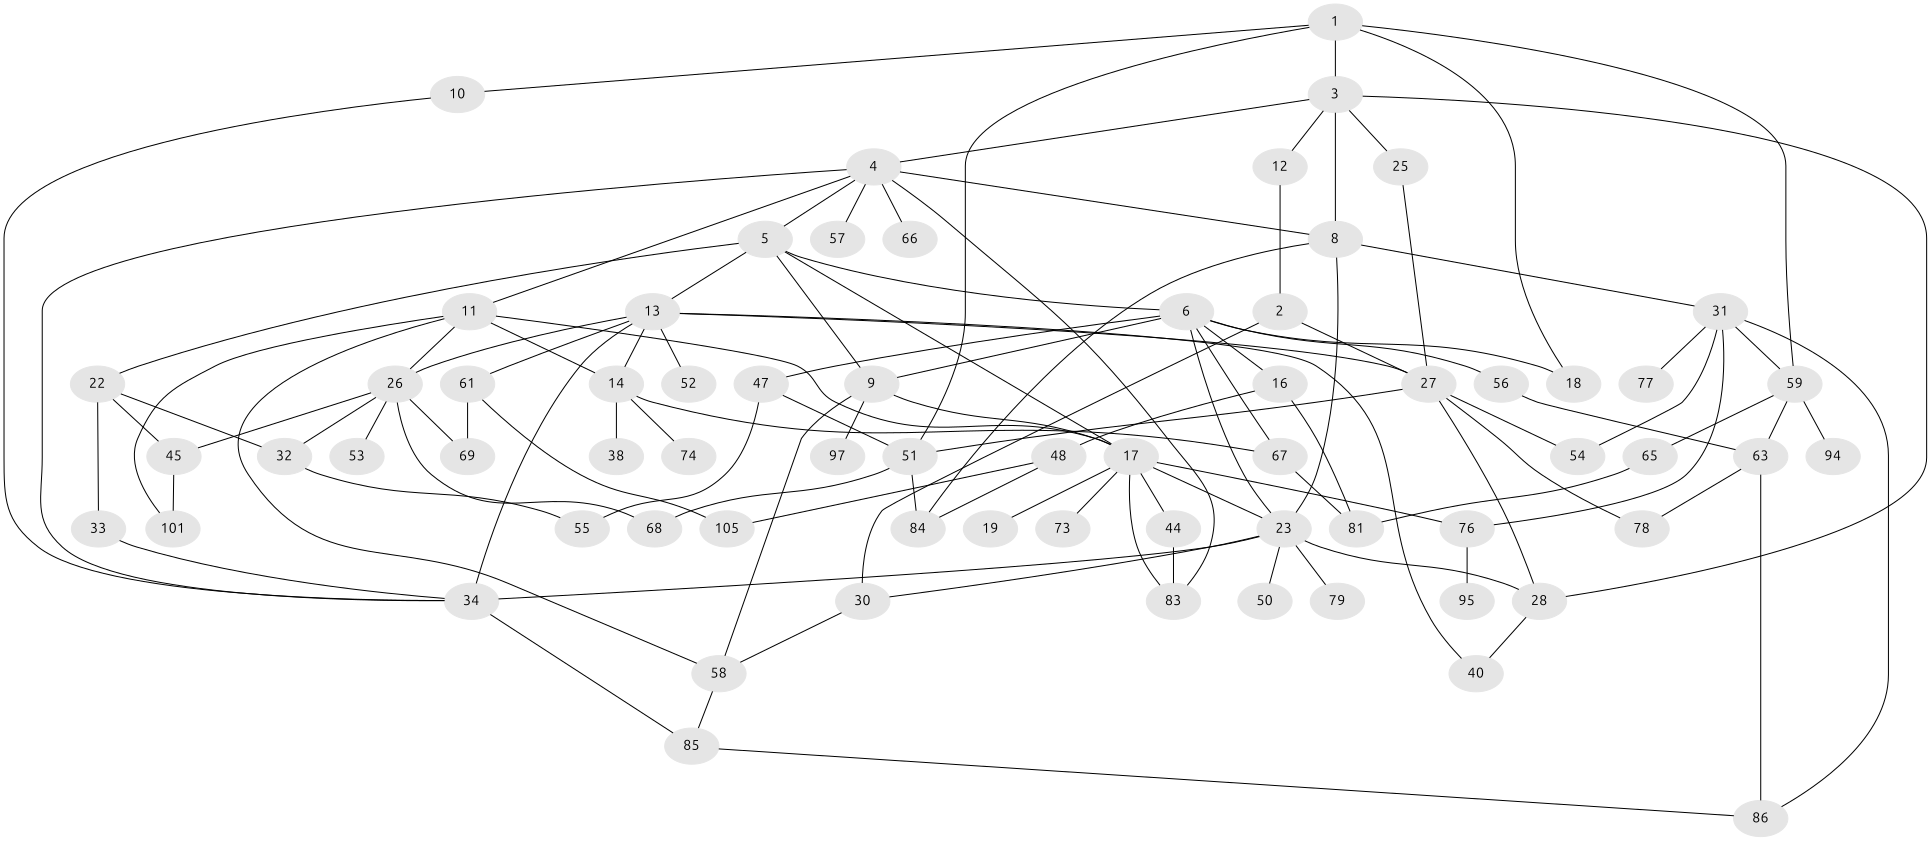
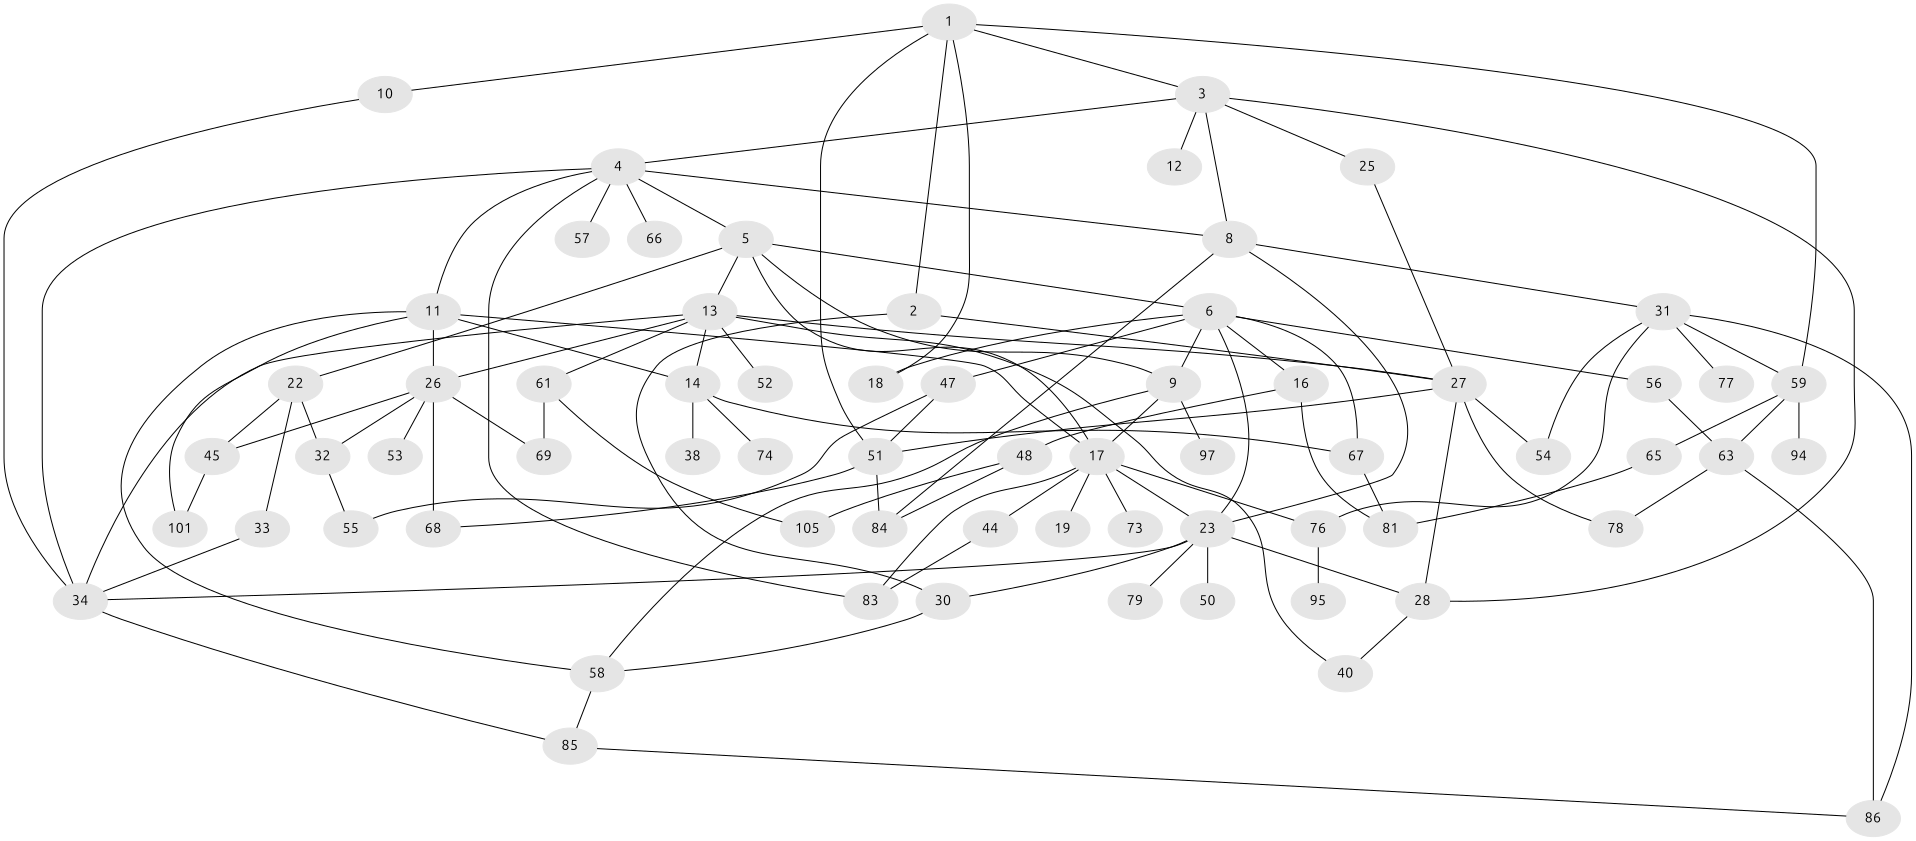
(1280, 239) -> (932, 167)
